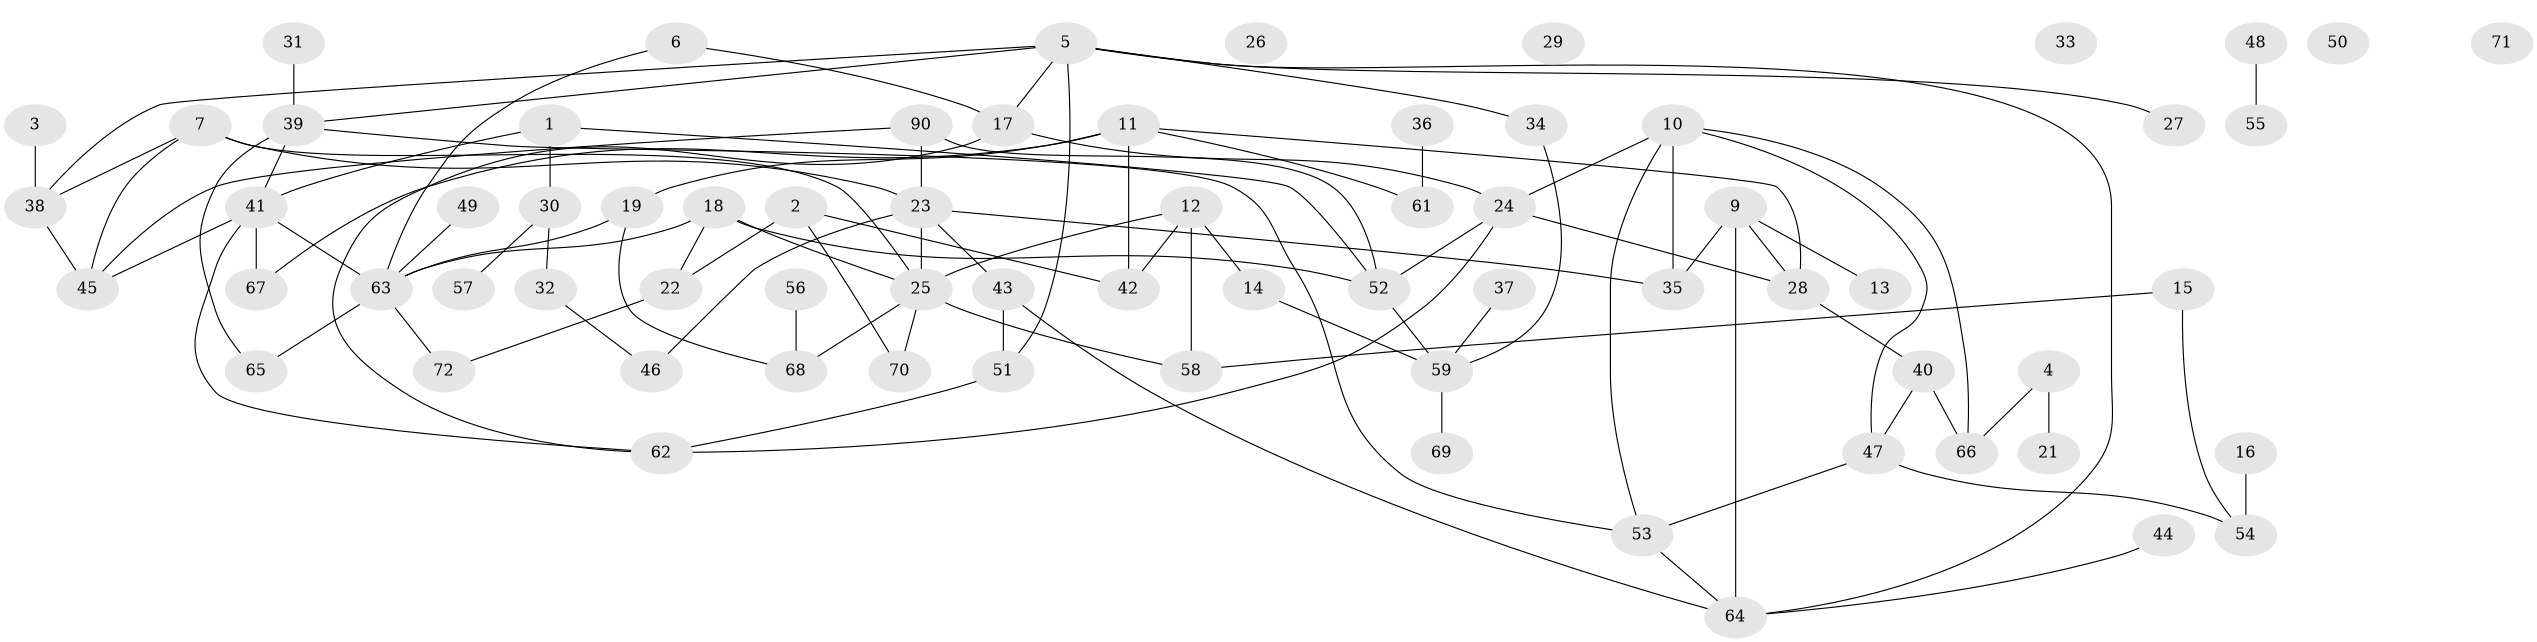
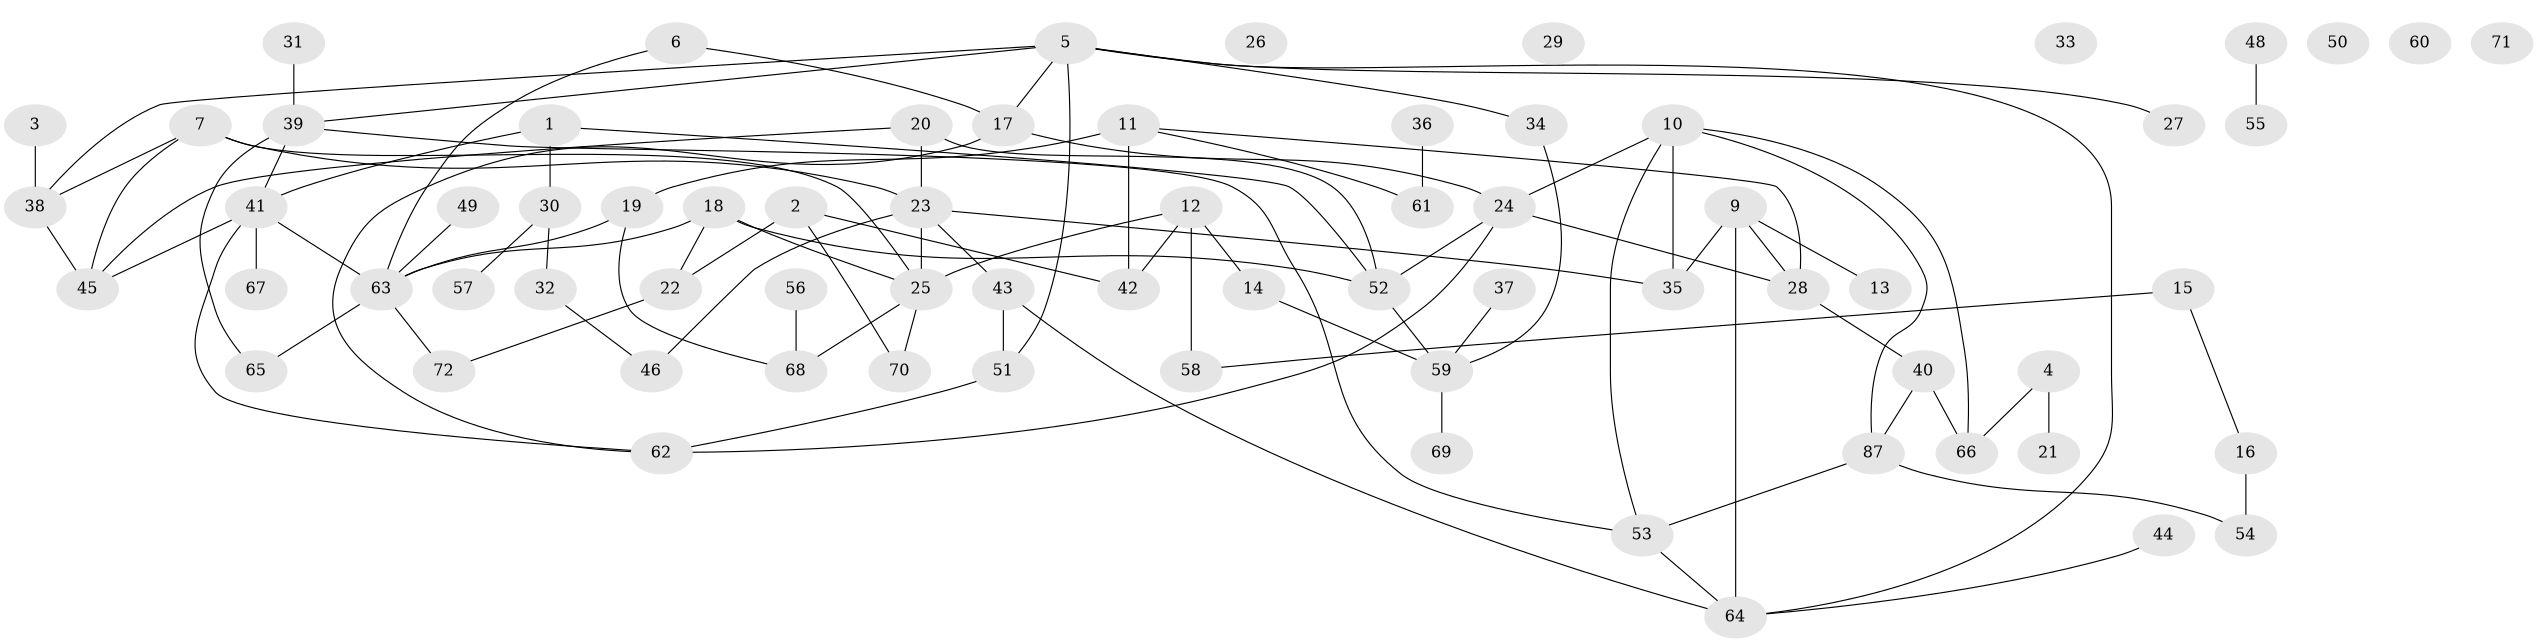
none -> (2420, 43)
(921, 125) -> (921, 125)
(675, 149) -> none
(1052, 338) -> none
(2190, 418) -> (2215, 371)
(1873, 453) -> (1873, 453)
